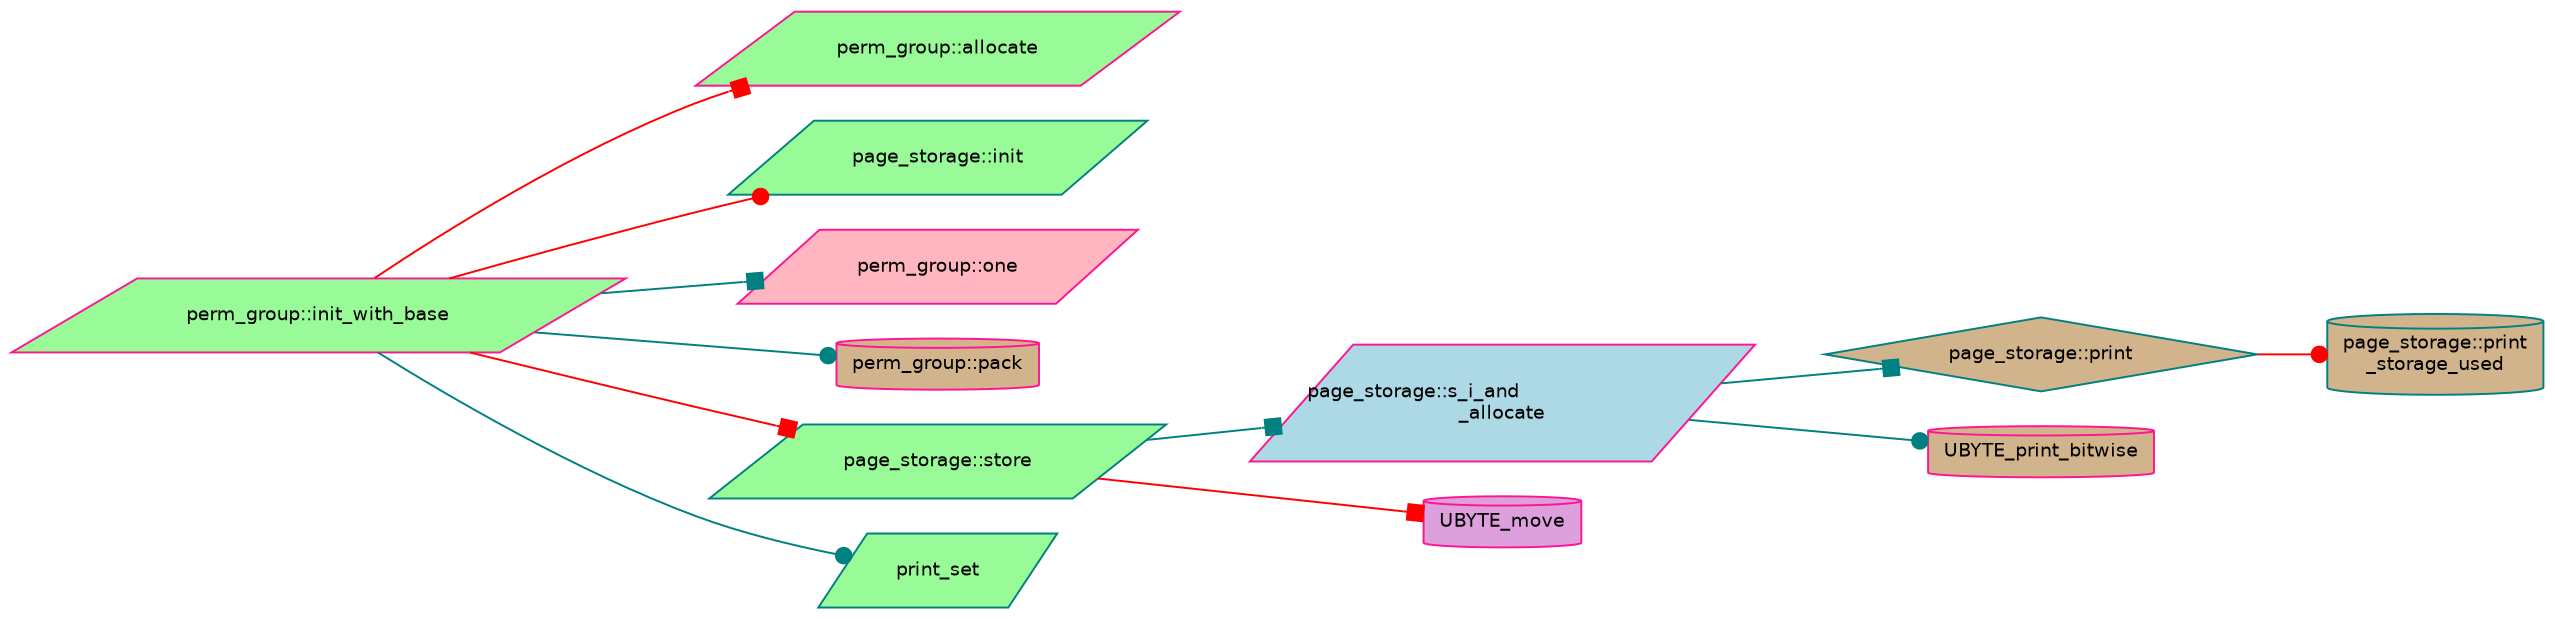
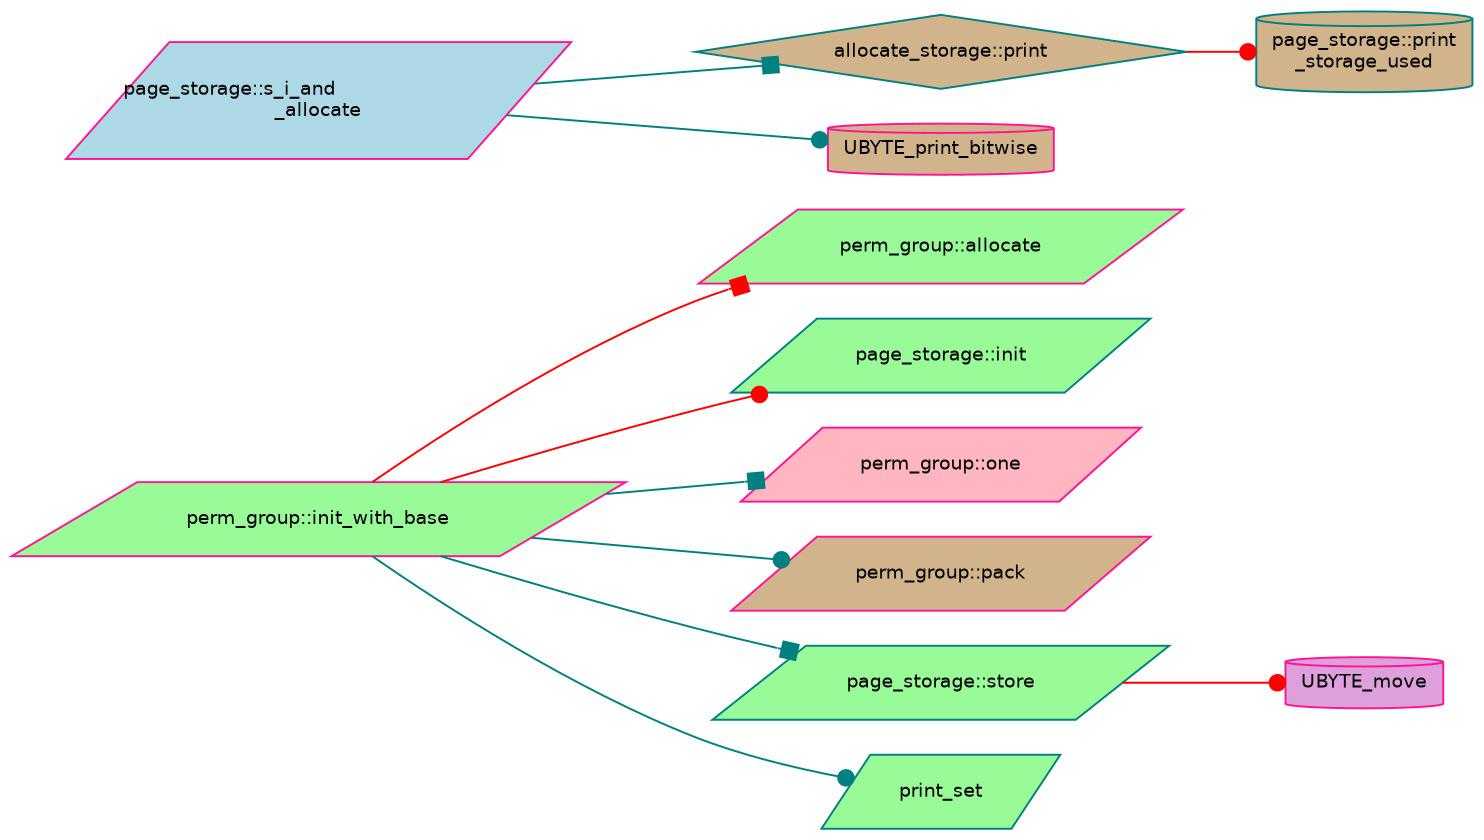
(2041, 354) -> (941, 52)
(938, 364) -> (941, 574)
(623, 390) -> (608, 605)
(1204, 434) -> none
(1251, 495) -> (1196, 683)
